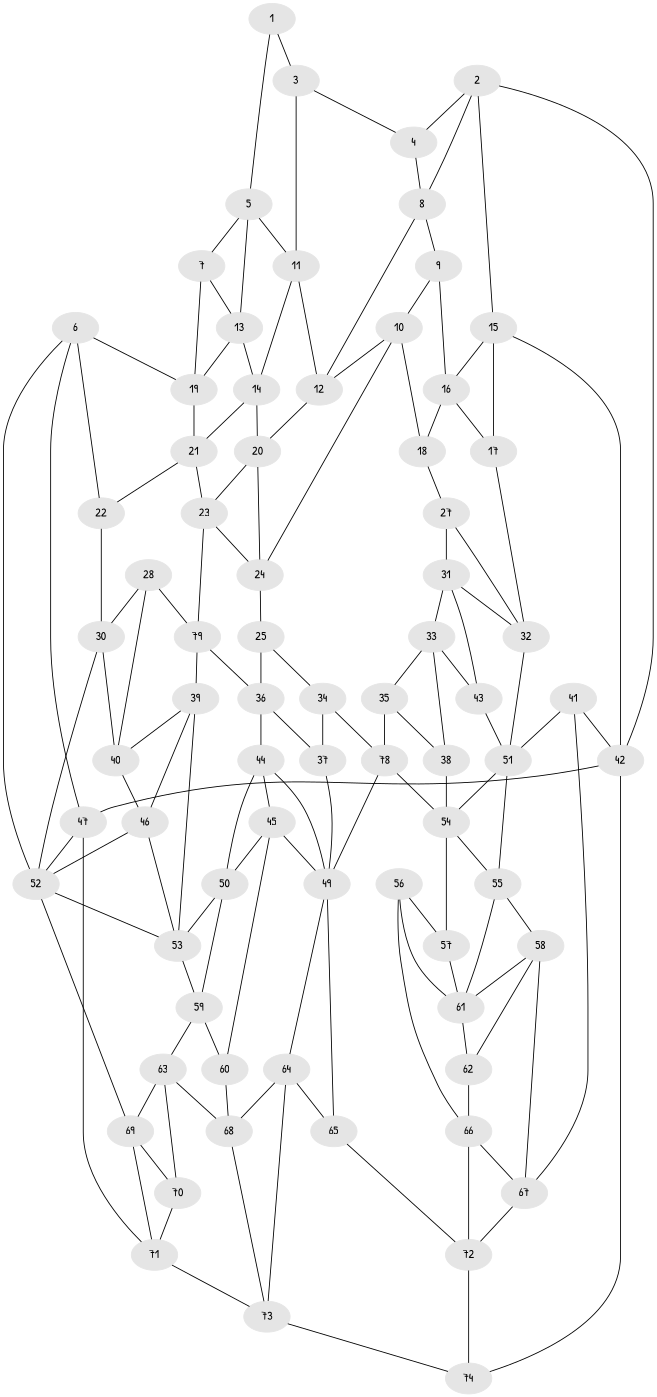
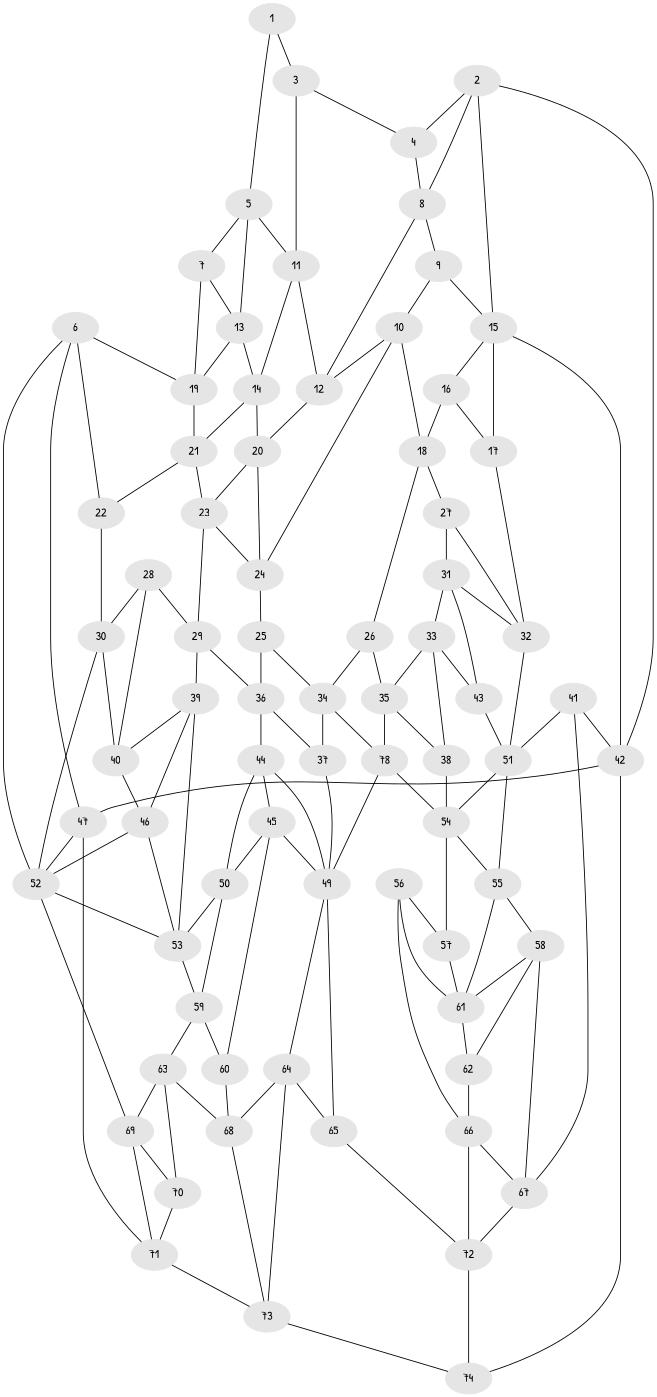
(442, 328) -> (466, 297)
(197, 637) -> (197, 637)
none -> (370, 637)
